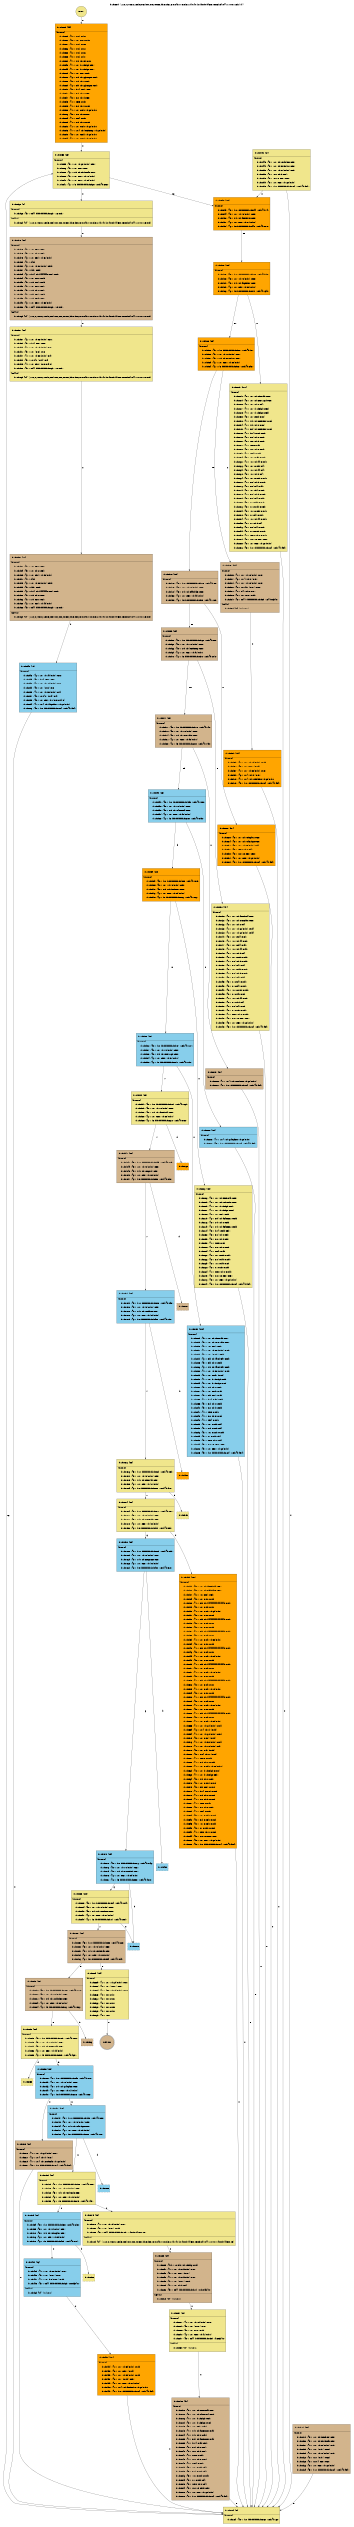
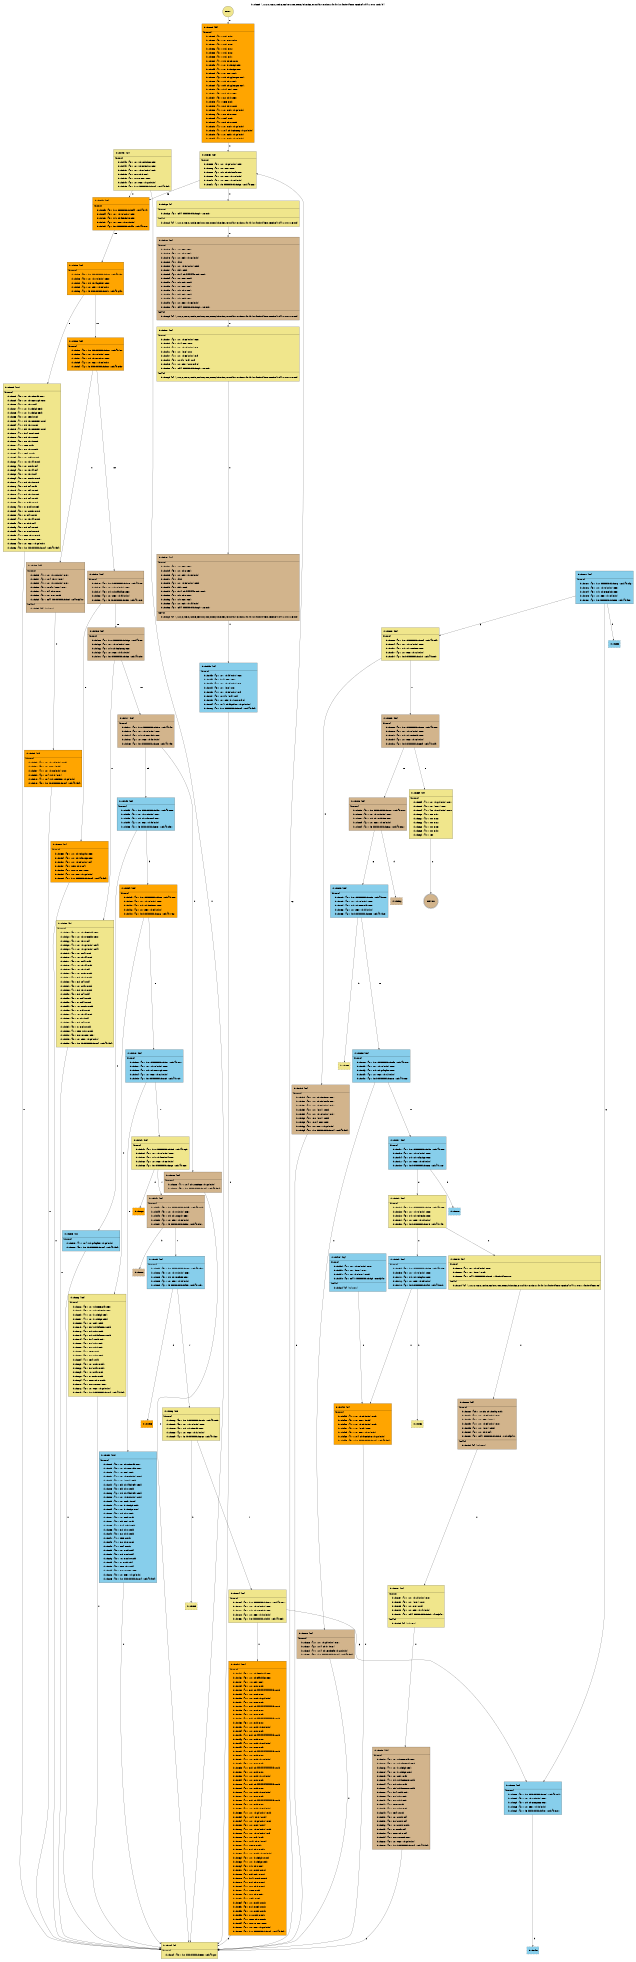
(135, 1710) -> (605, 1198)
(128, 1932) -> (324, 859)
(50, 2042) -> (359, 901)
(52, 2251) -> (391, 1346)
